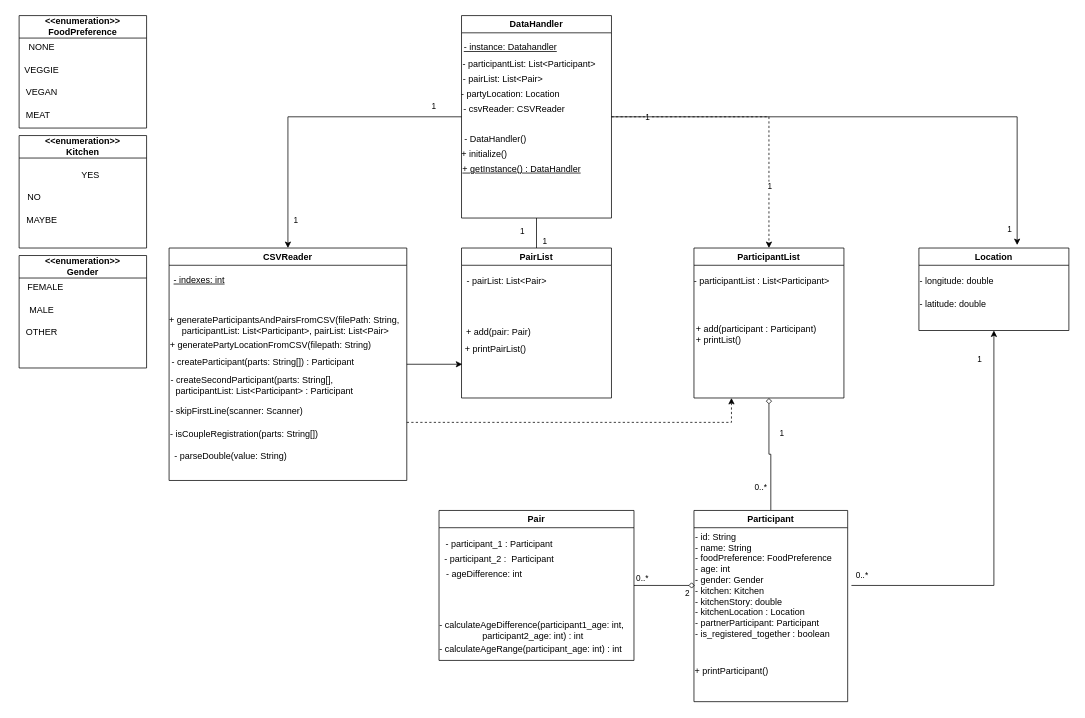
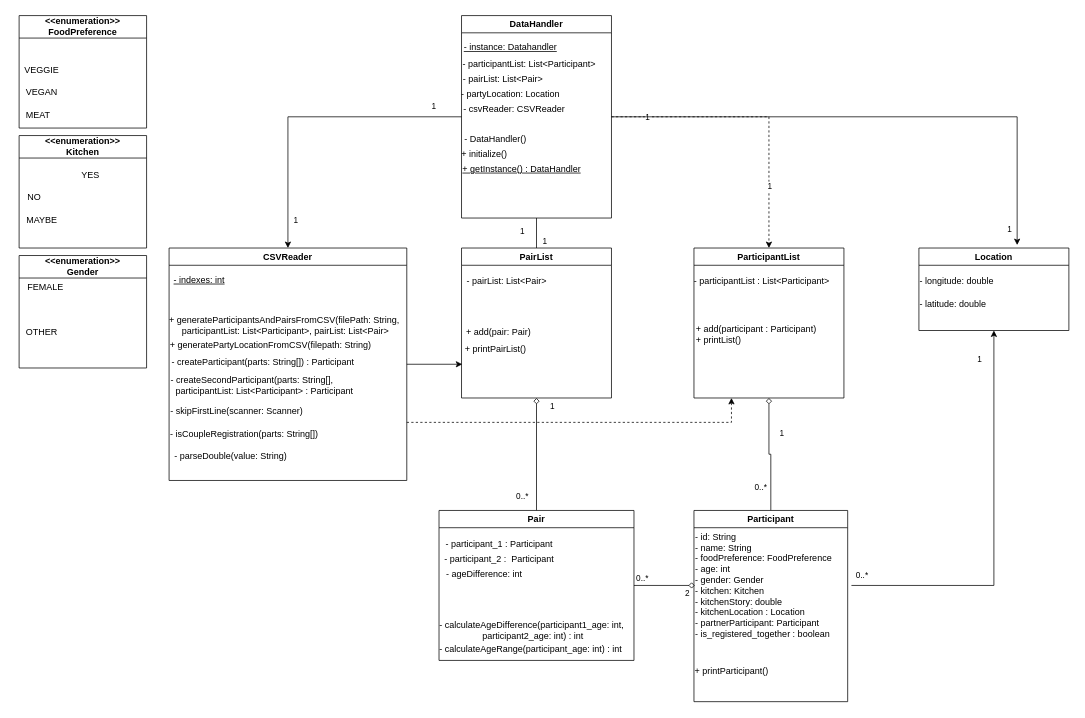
(42, 48) -> none
(42, 310) -> none
none -> (537, 457)
